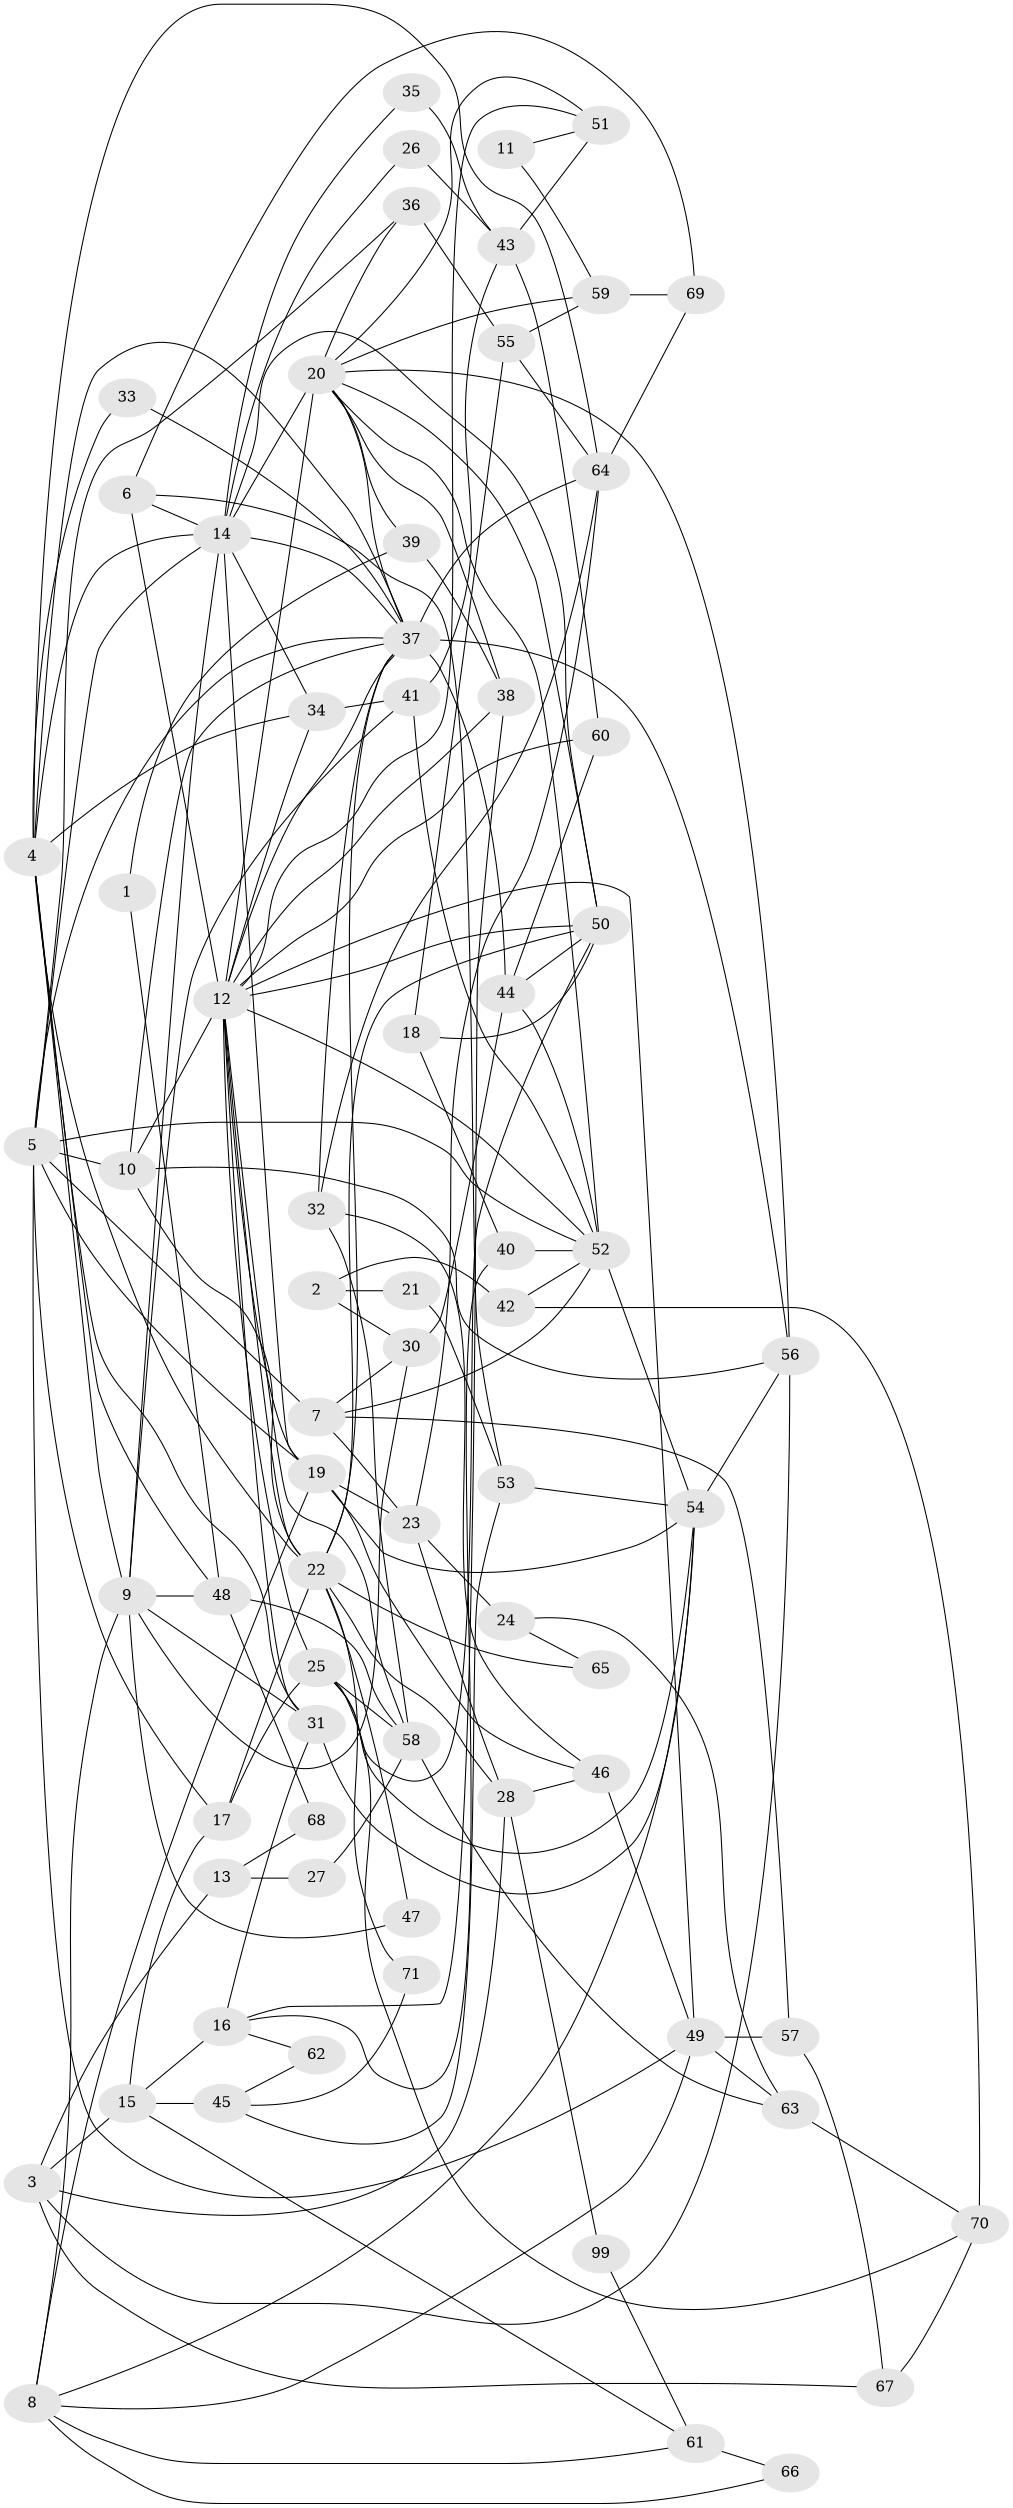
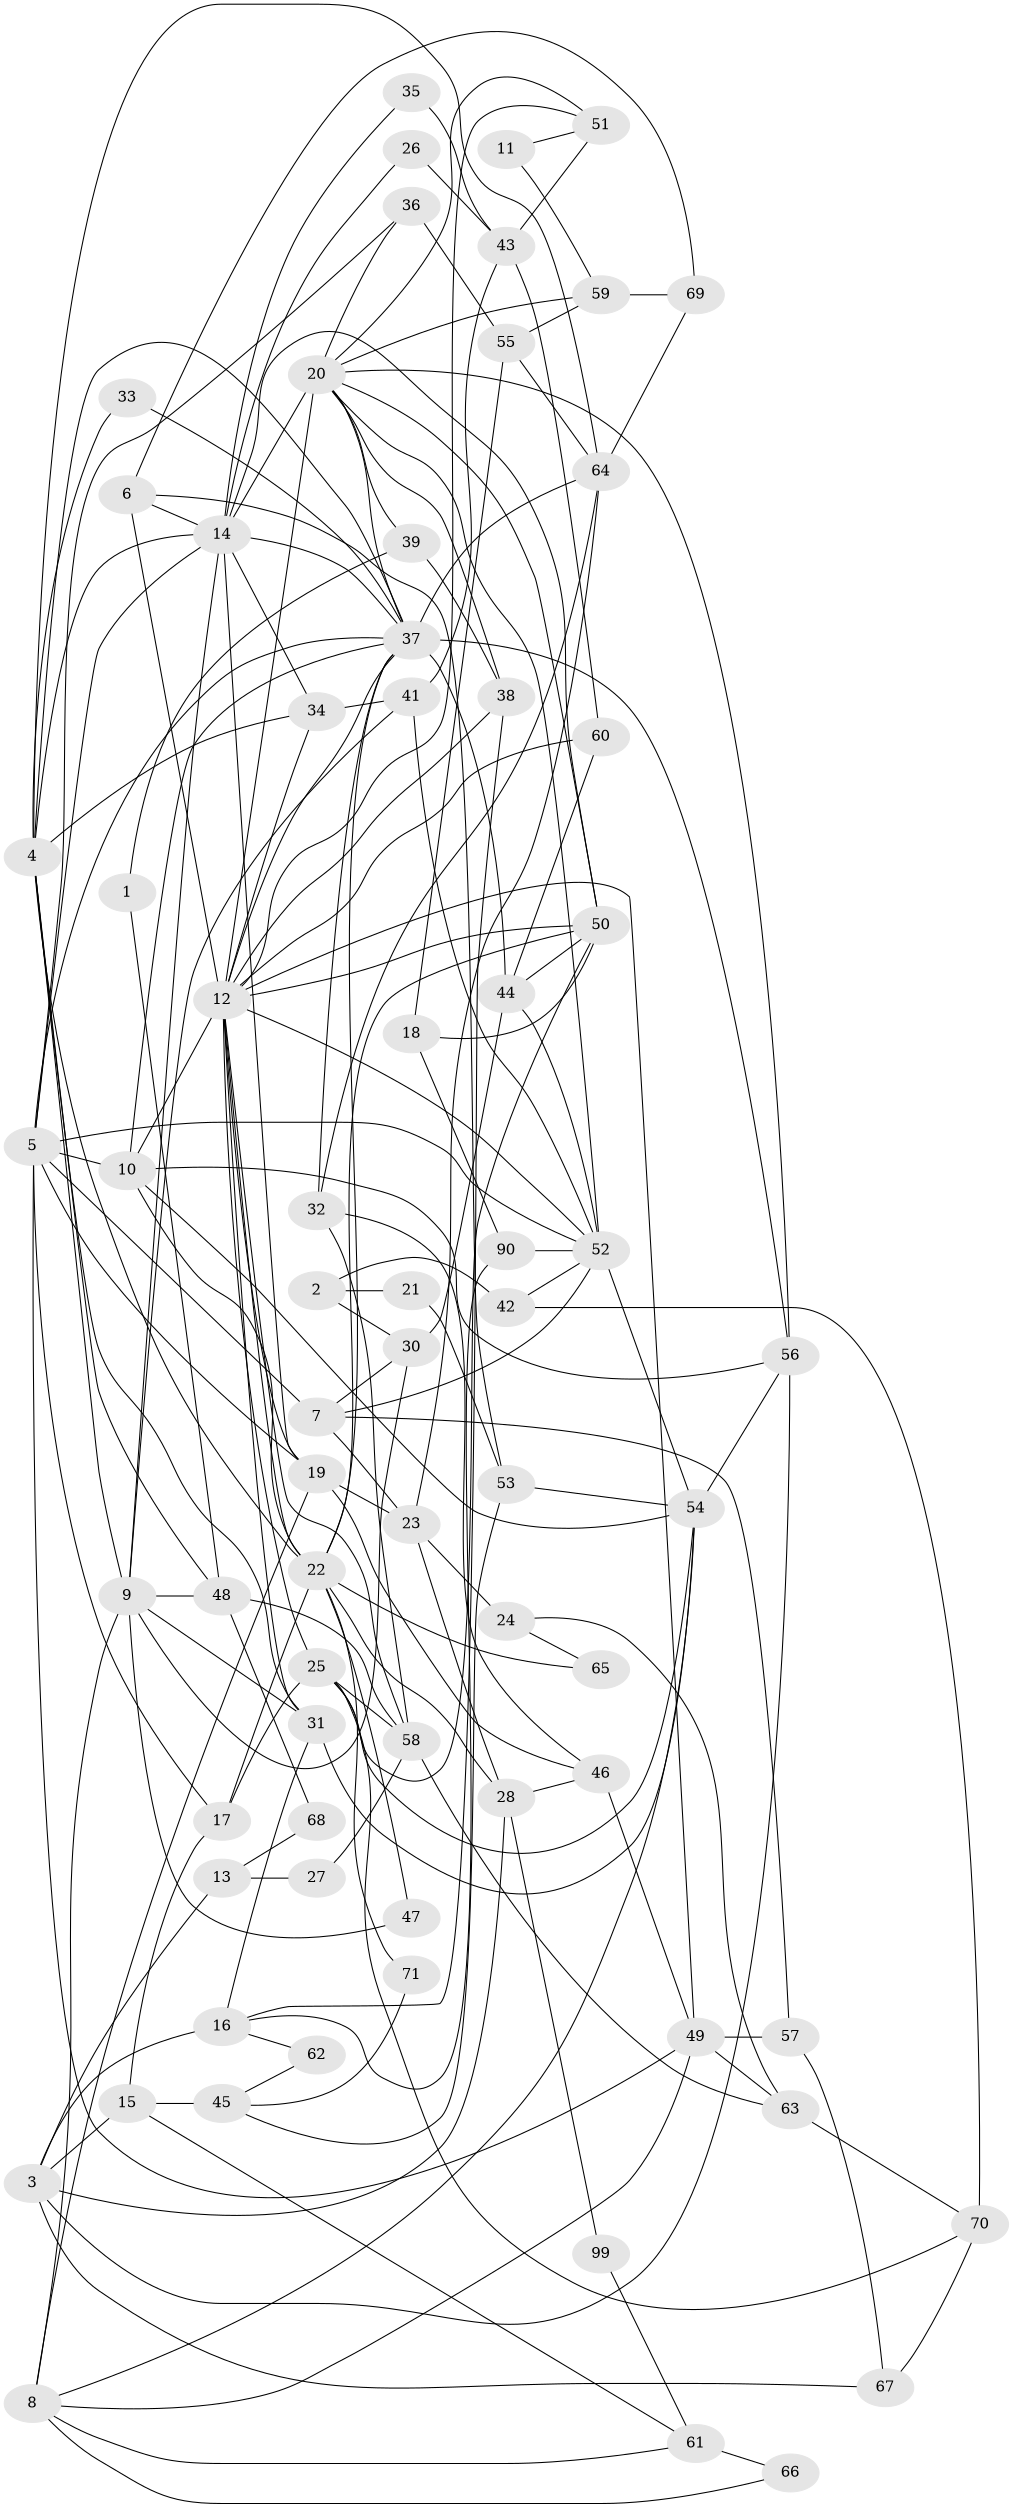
(506, 1251) -> (506, 1251)
(493, 1572) -> (401, 1444)
(175, 2065) -> (111, 2066)
